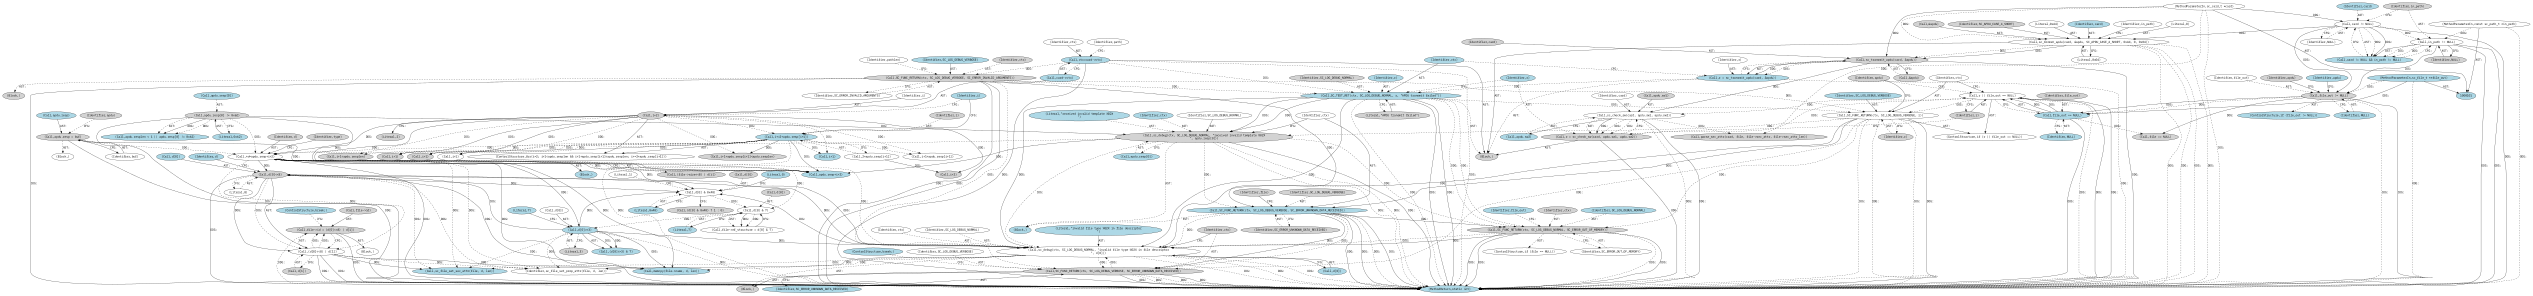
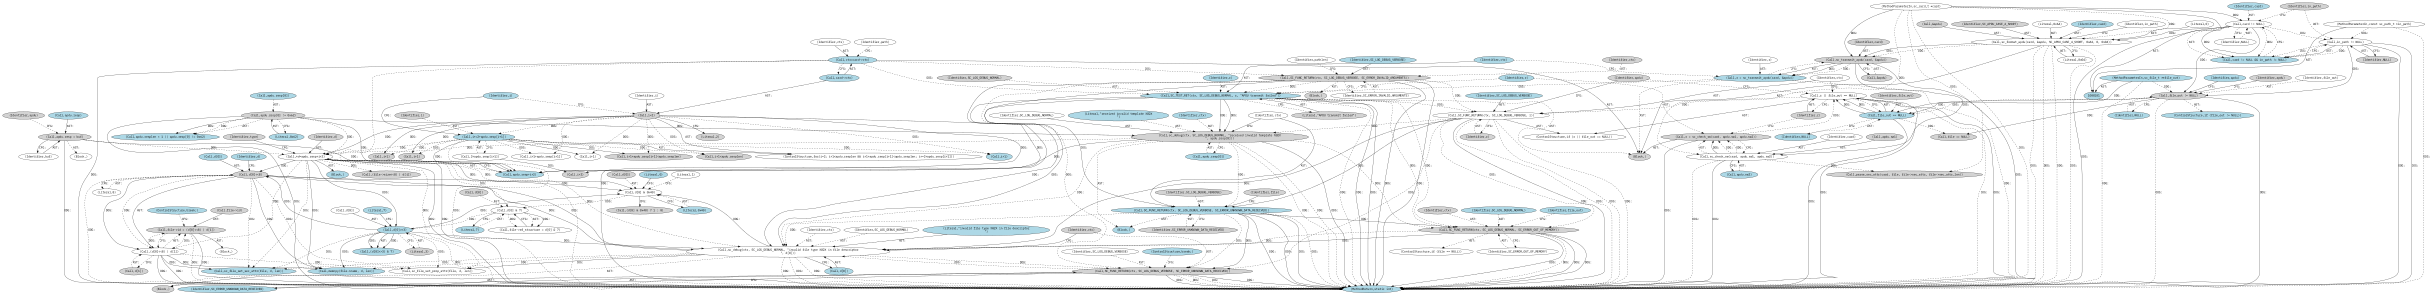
(1825, 101) -> (1782, 96)
(566, 271) -> (437, 271)
(750, 285) -> (597, 286)
